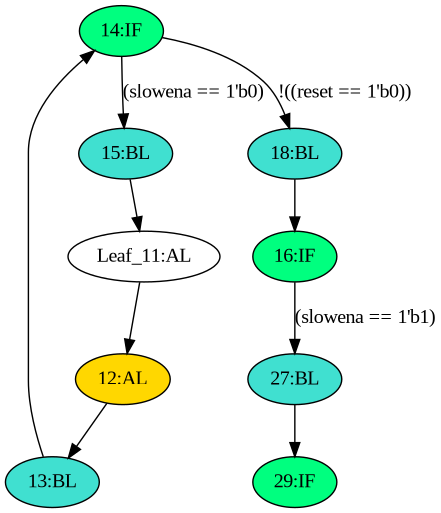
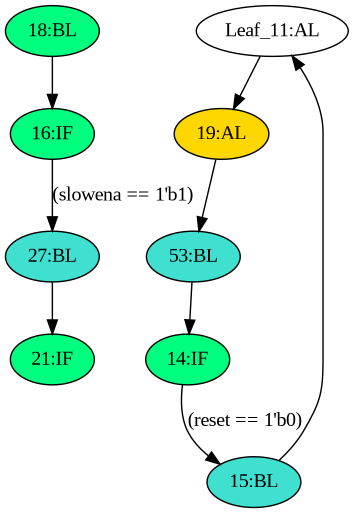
(234, 61) -> none
(193, 92) -> (246, 421)
(295, 154) -> (52, 31)
(123, 379) -> (222, 134)
(52, 482) -> (193, 257)
(295, 482) -> (52, 359)
